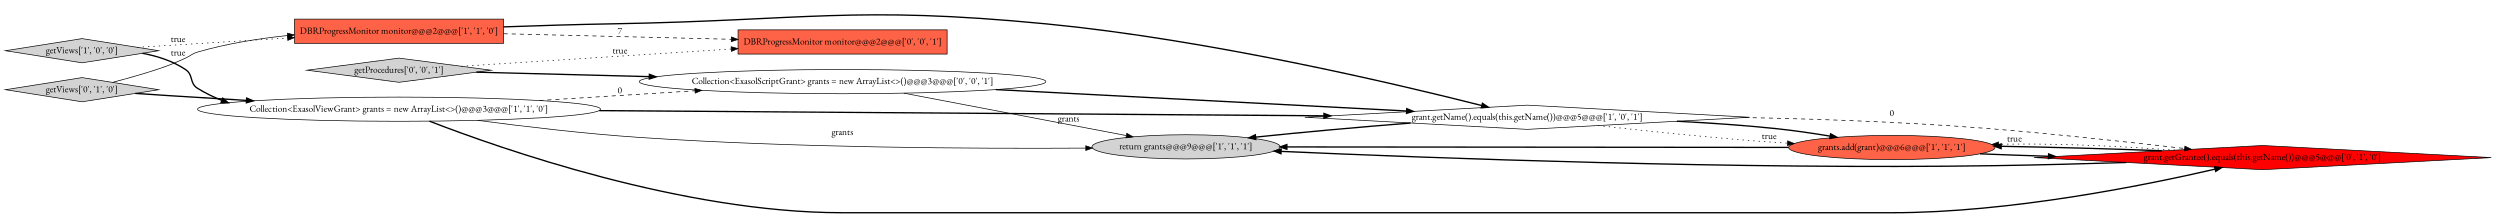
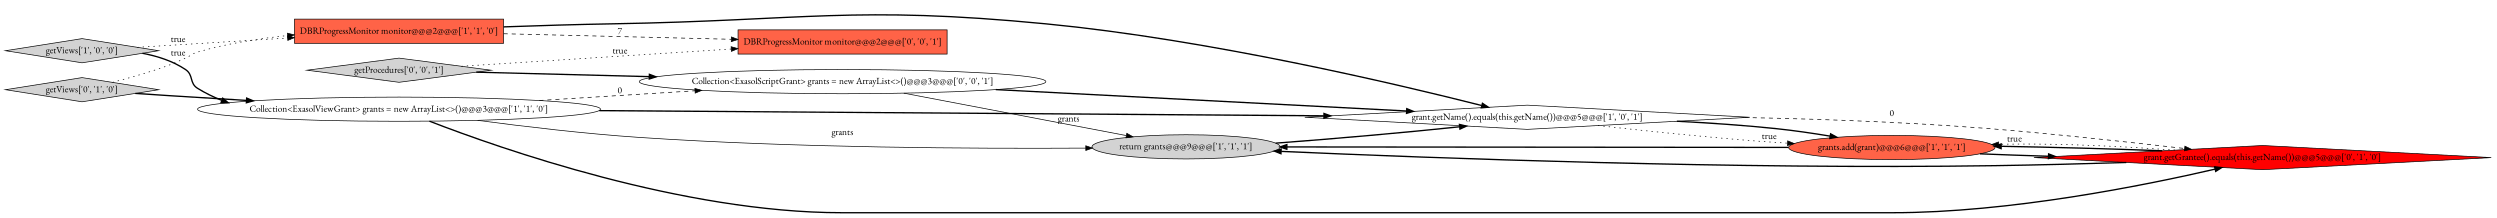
(198, 52) -> (198, 52)
(1333, 130) -> (1368, 136)
